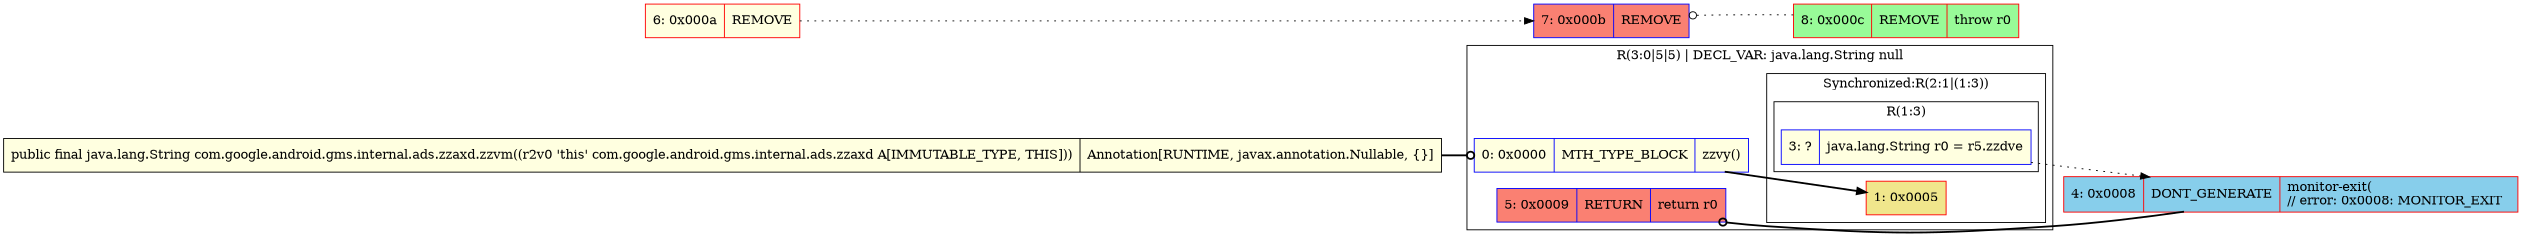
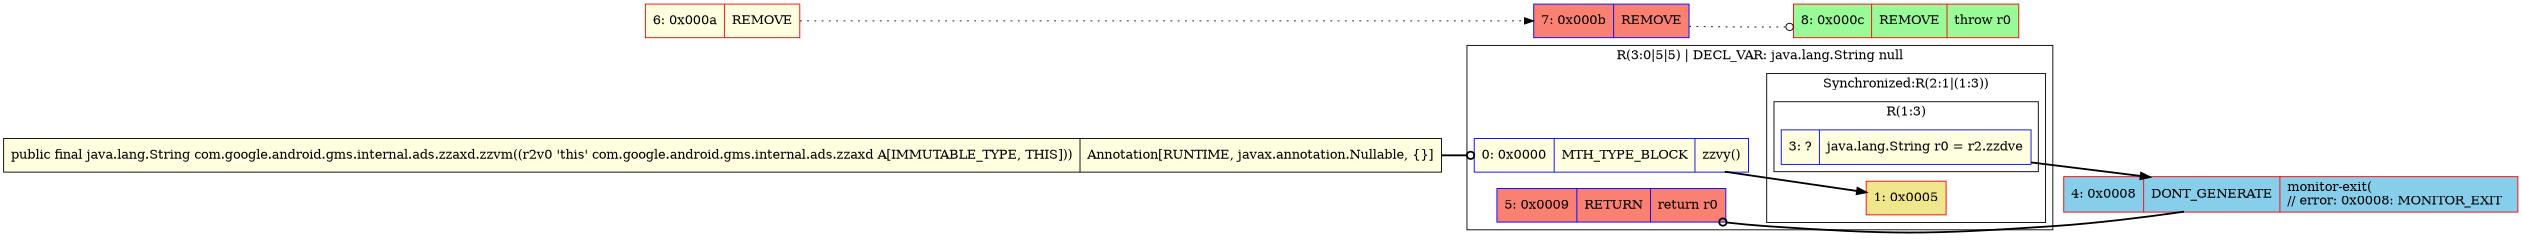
(1745, 15) -> (1738, 27)
(1925, 147) -> (1925, 147)
(2086, 169) -> (2086, 169)
